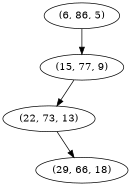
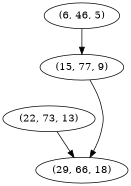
(82, 16) -> (82, 16)
(67, 90) -> (103, 115)
